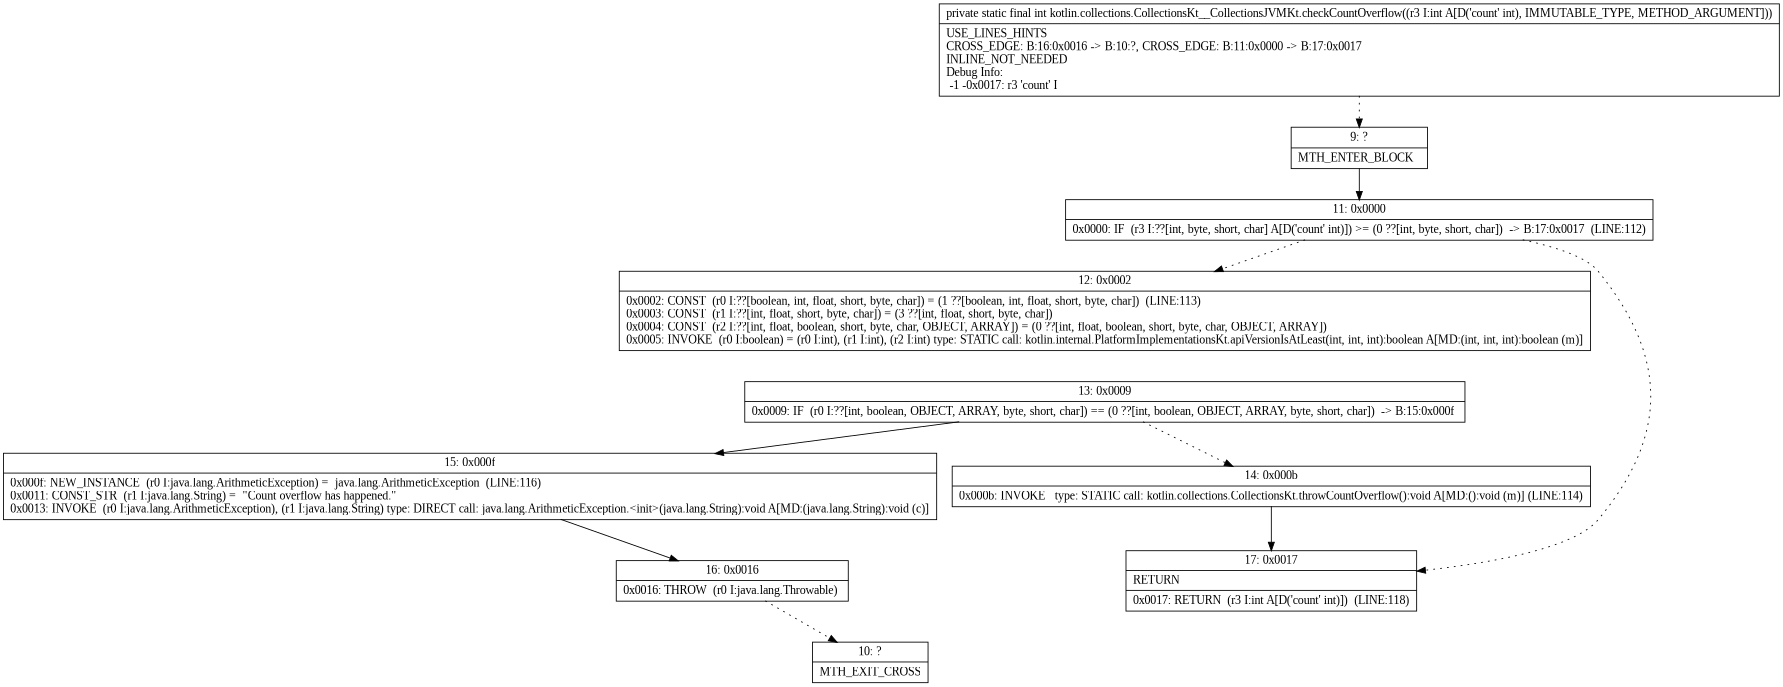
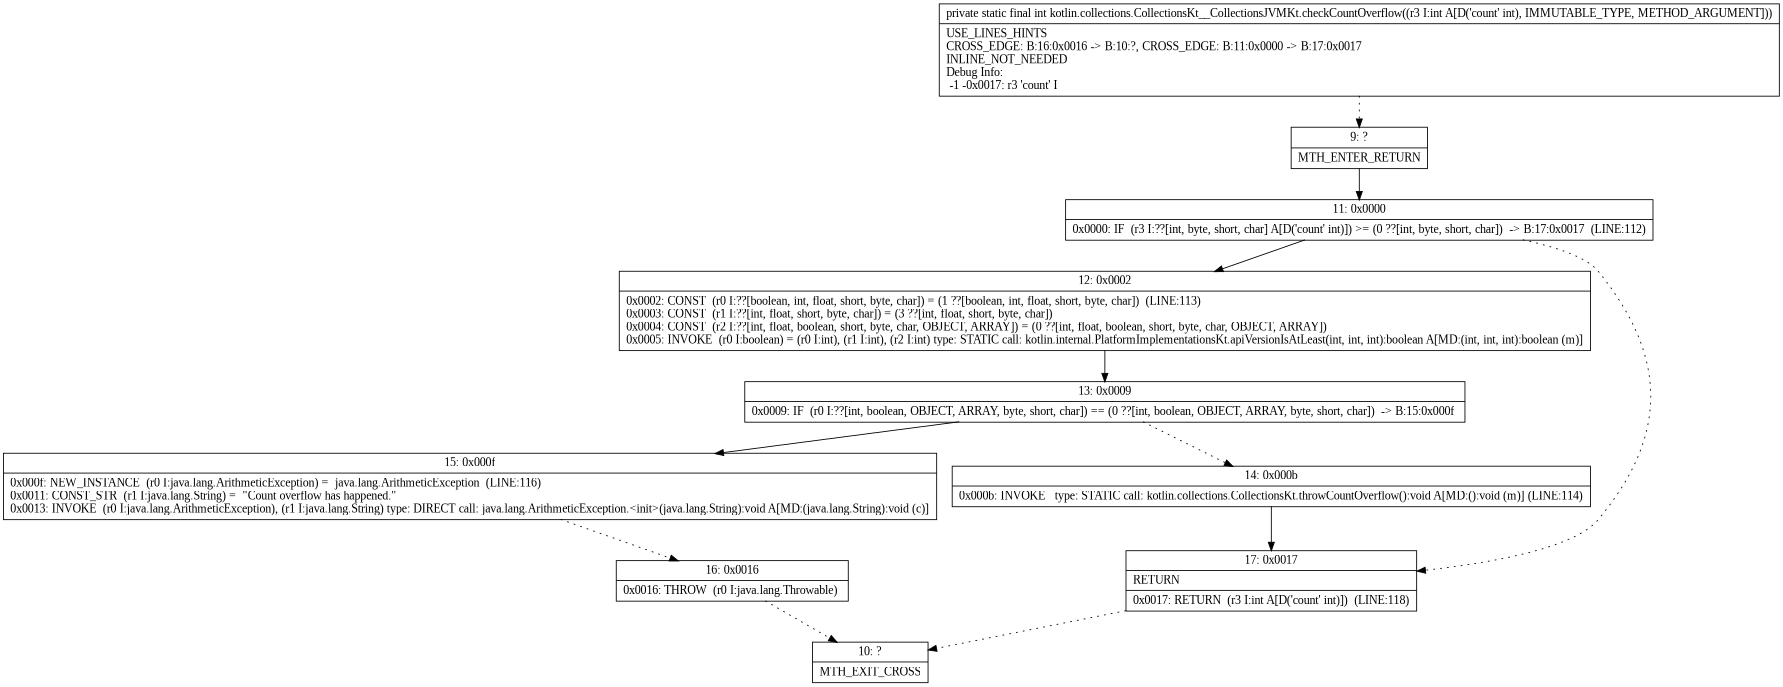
(1356, 158) -> (1359, 158)
(1264, 254) -> (1264, 254)
none -> (1105, 362)
(615, 539) -> (615, 539)
none -> (1031, 629)
